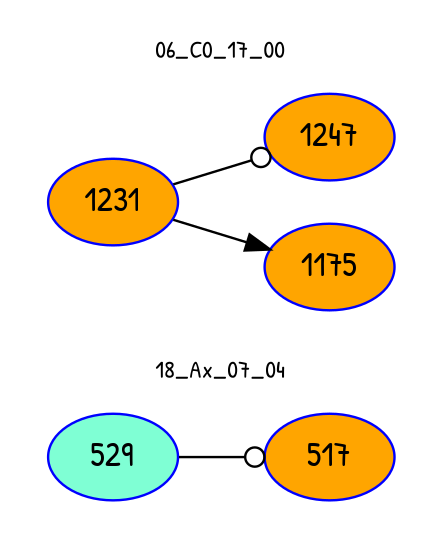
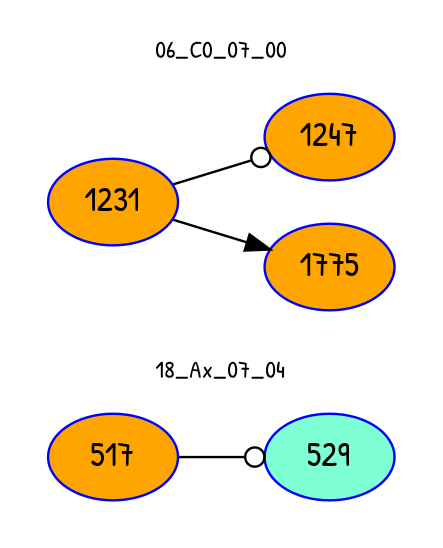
(221, 52) -> (221, 52)
(330, 267) -> (330, 267)
(212, 457) -> (212, 457)
